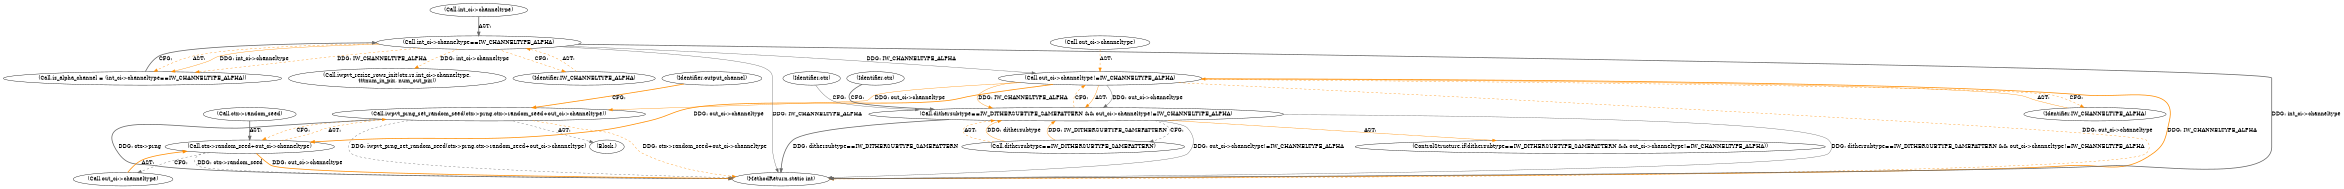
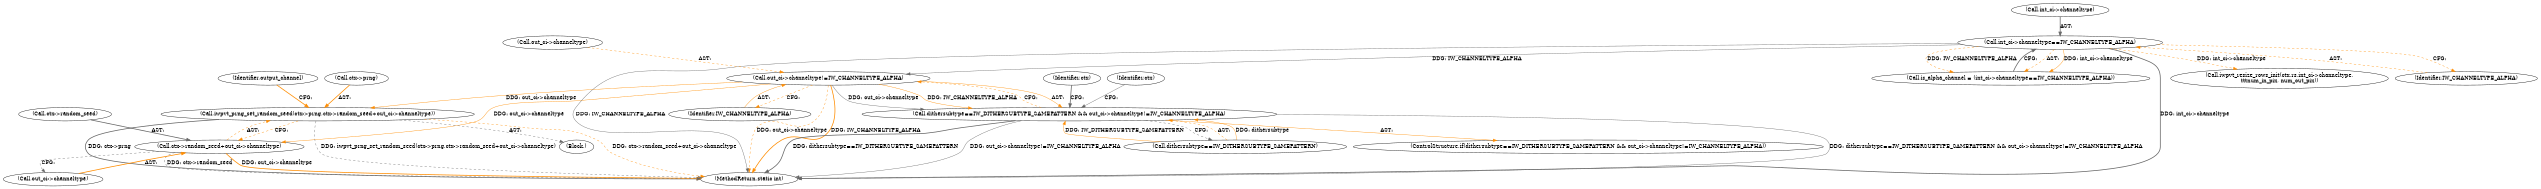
none -> (357, 78)
(683, 110) -> (525, 103)
